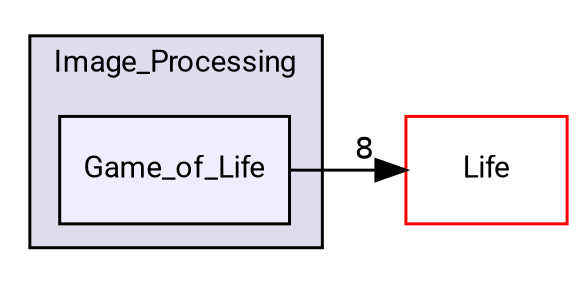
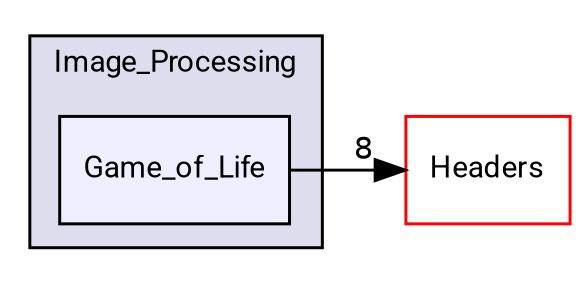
(487, 170) -> (488, 170)
